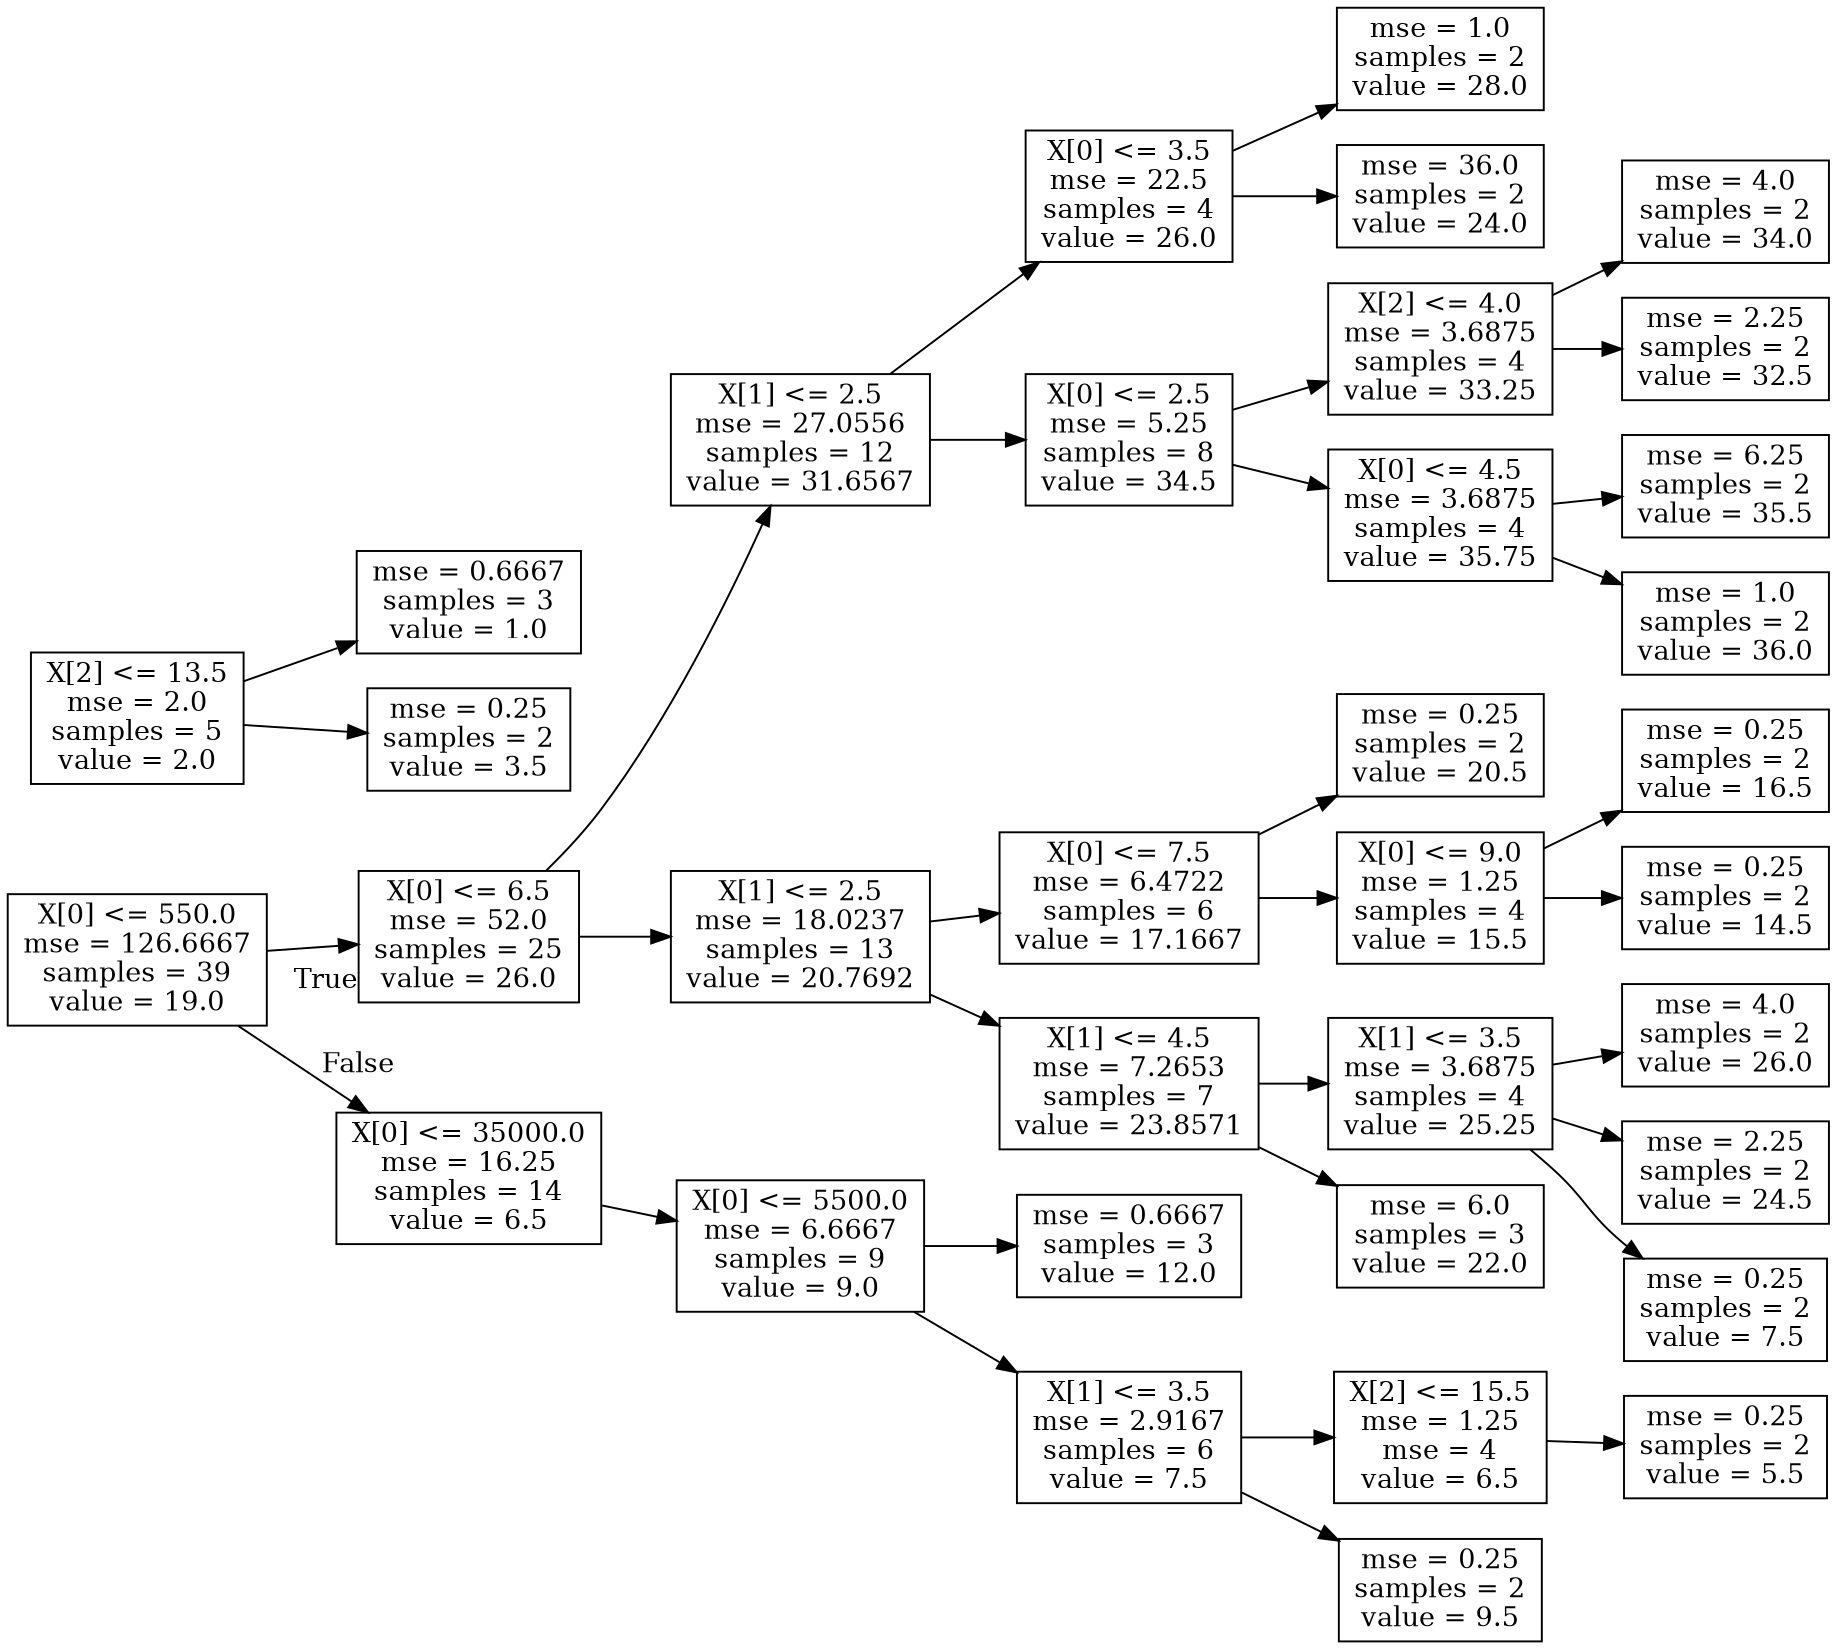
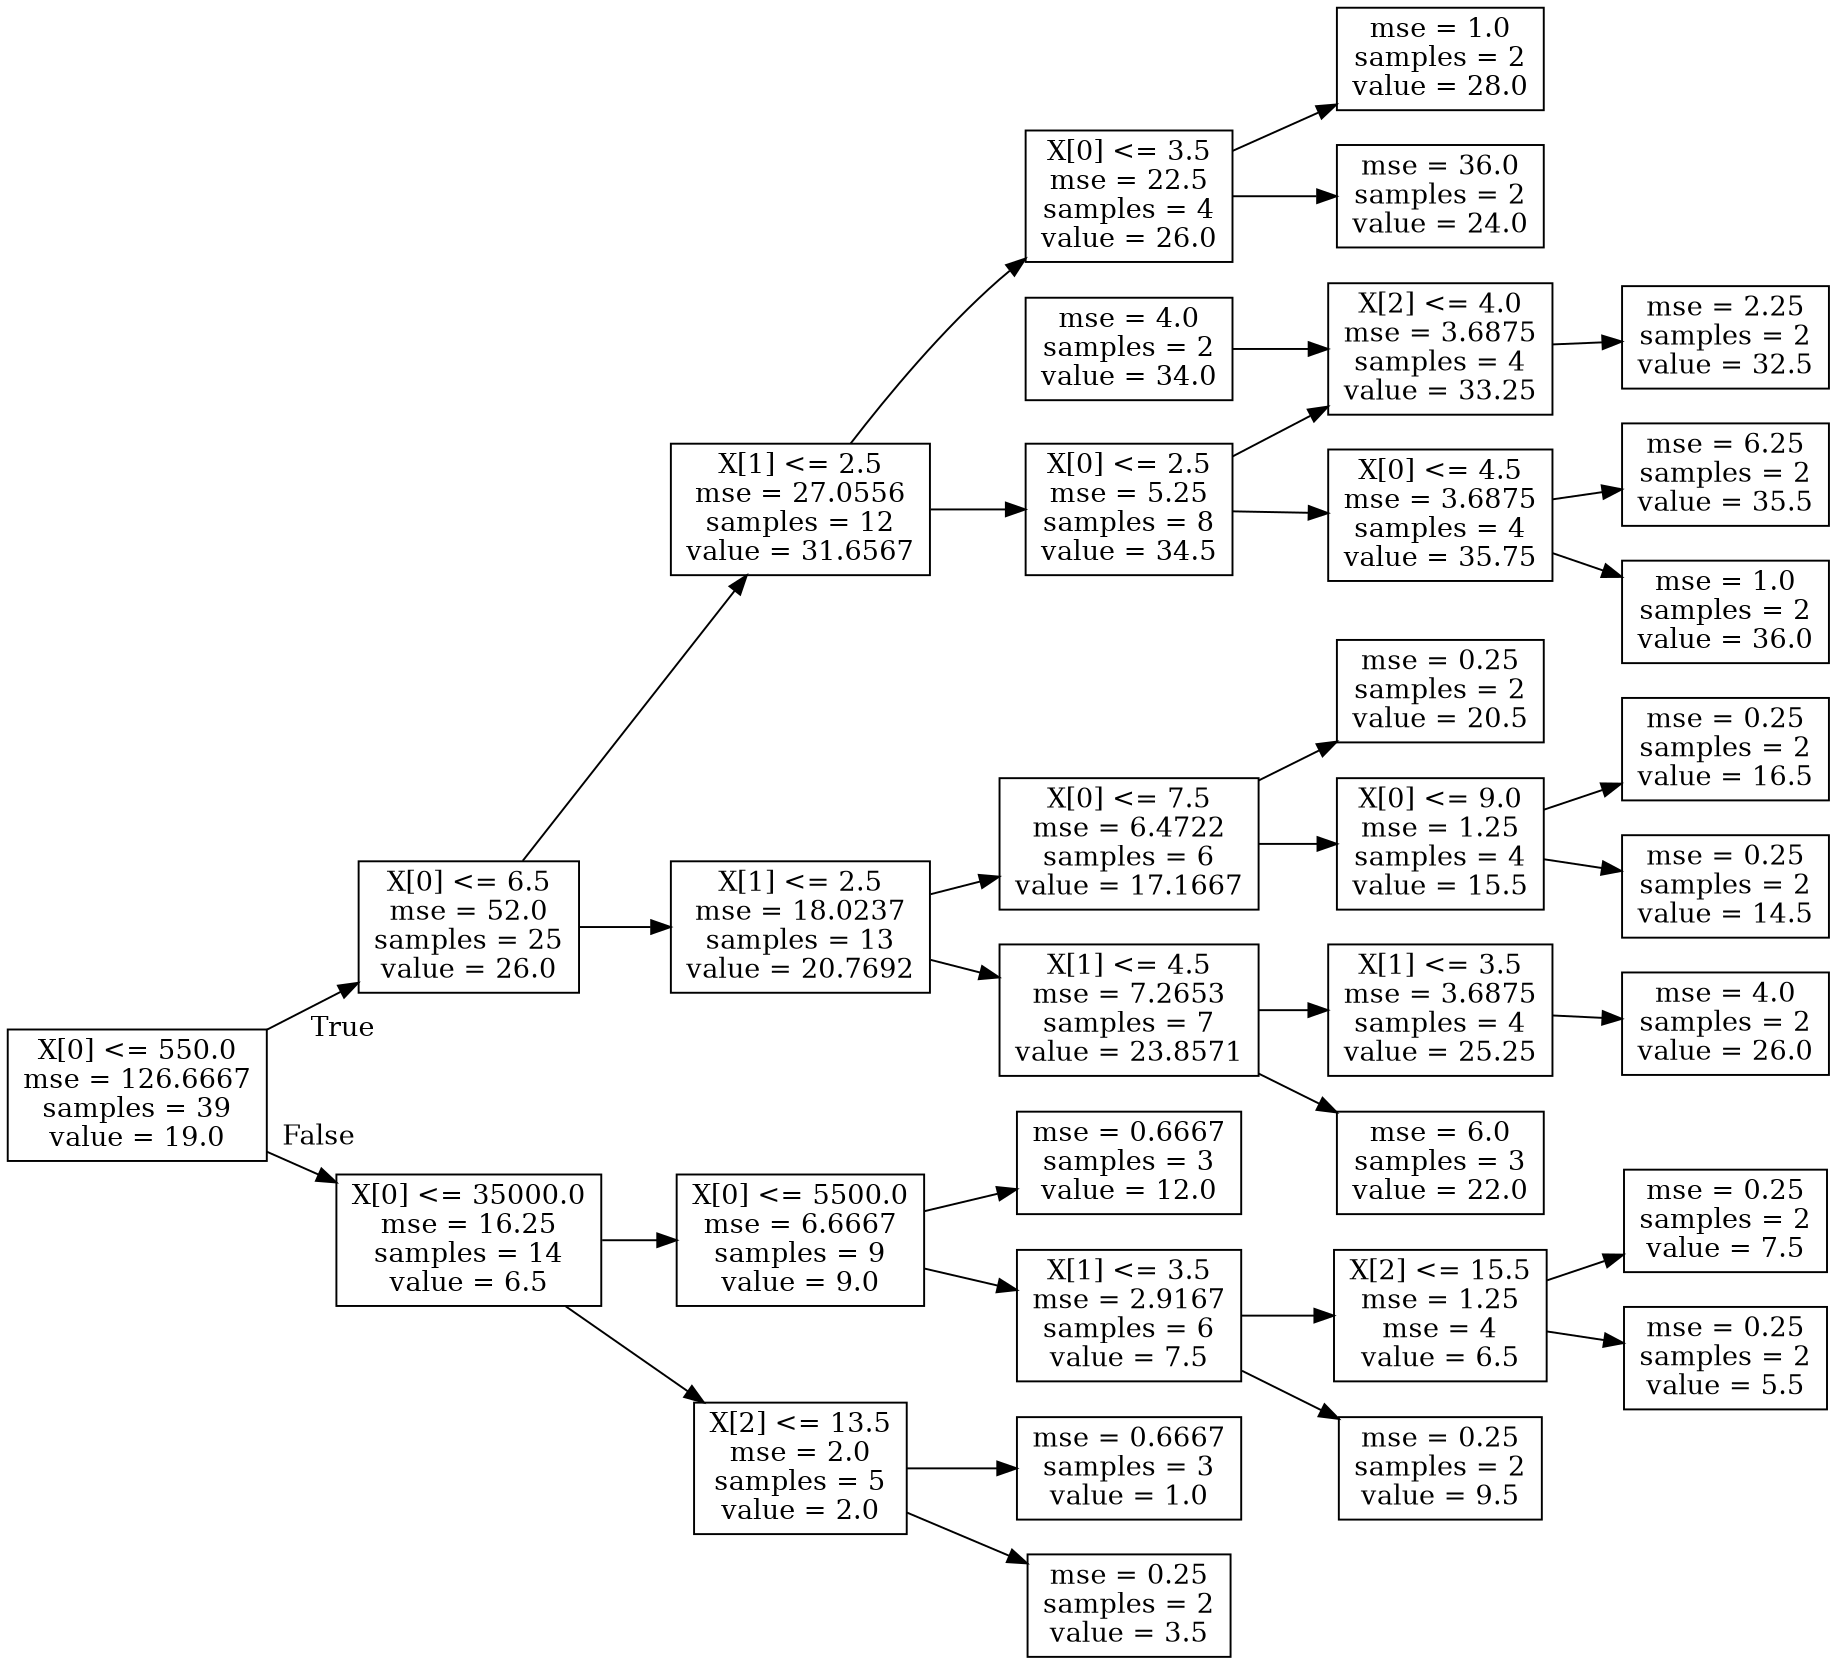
(1578, 283) -> (1270, 349)
(1725, 1173) -> none
(1580, 1197) -> (1576, 1271)
none -> (627, 1349)
